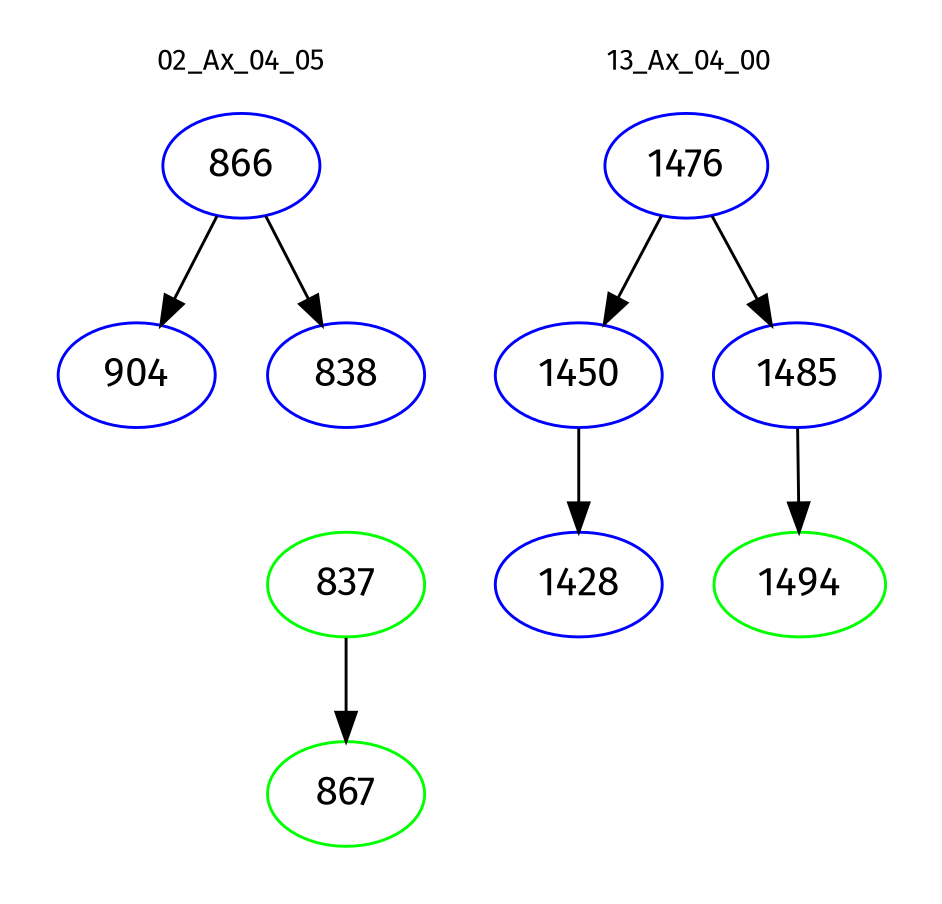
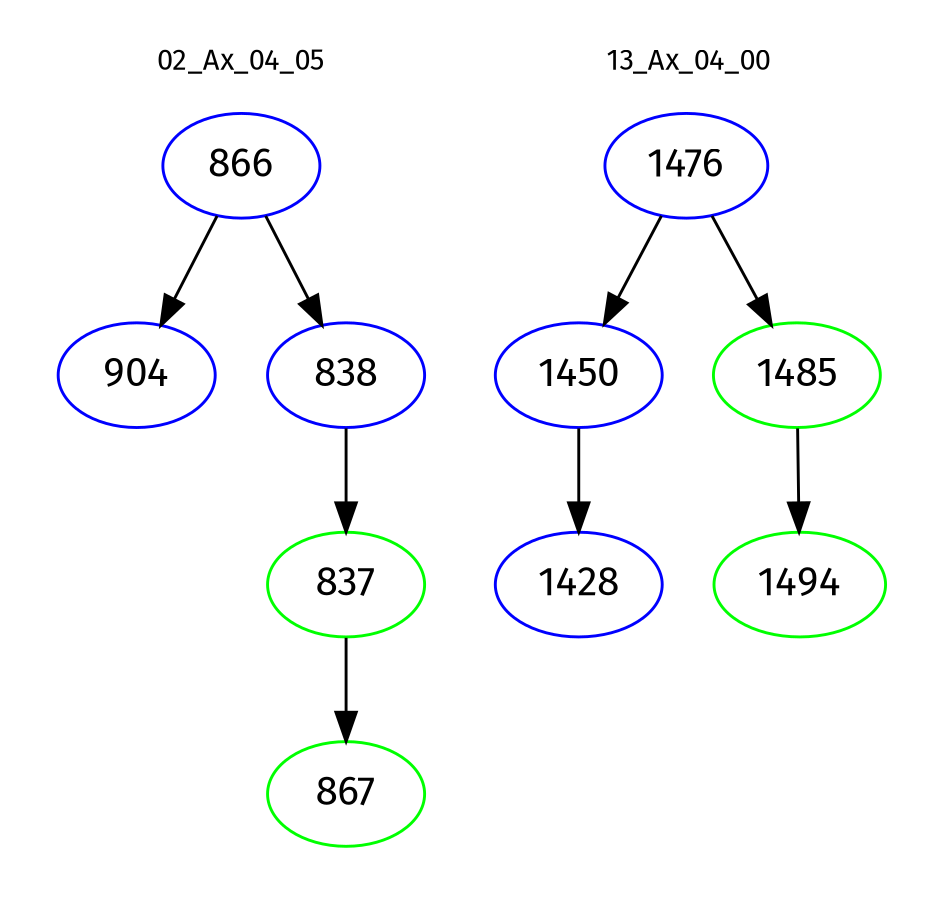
(797, 375) -> (797, 375)
none -> (346, 466)
